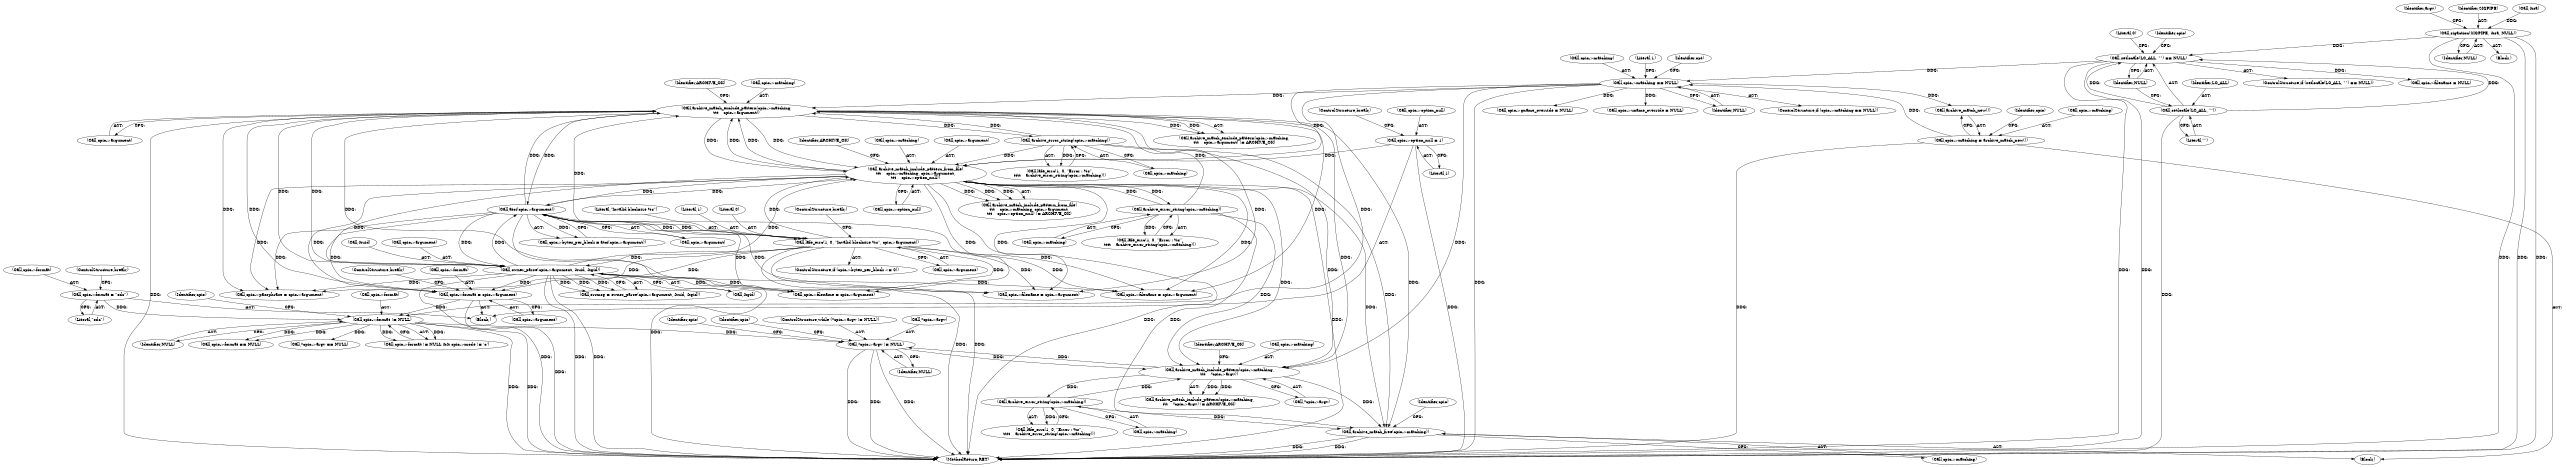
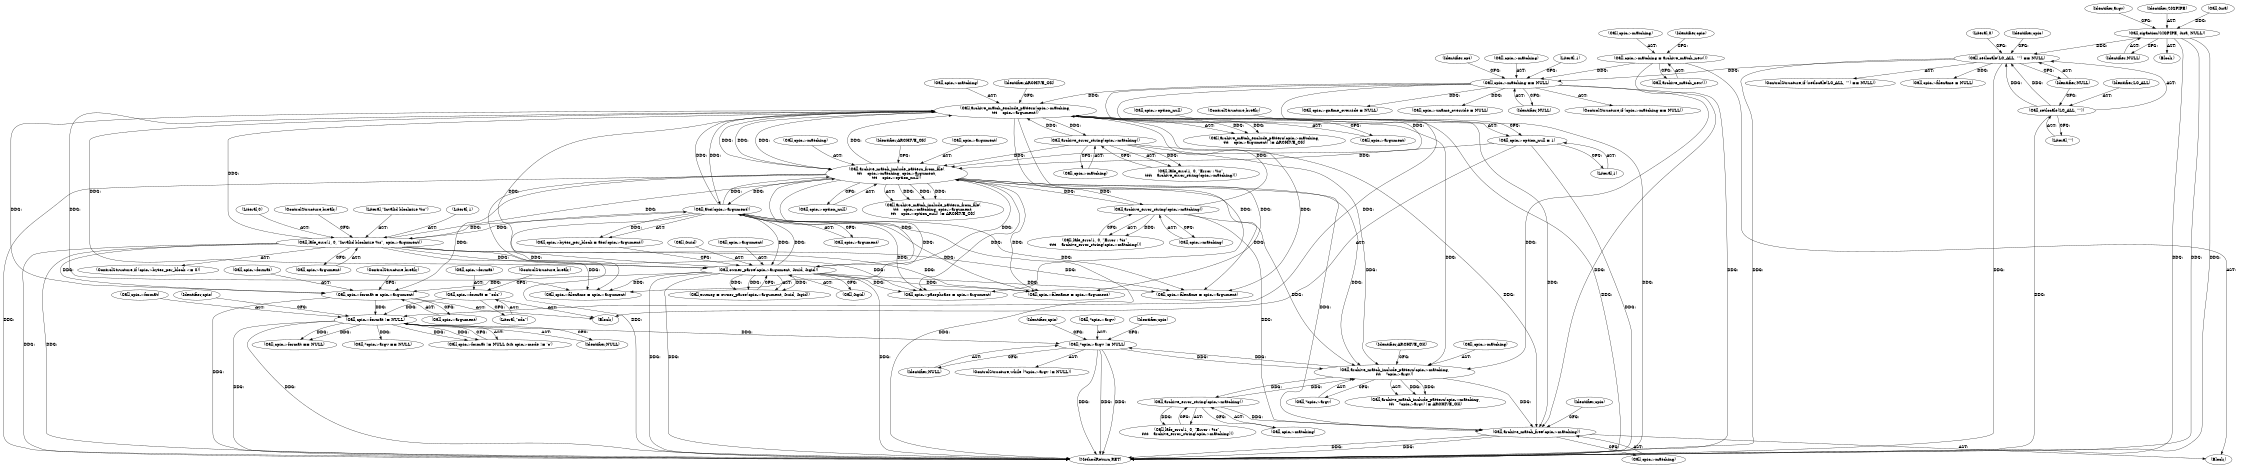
(1821, 87) -> (1653, 188)
(568, 224) -> (678, 256)
(348, 233) -> none
(852, 332) -> (1061, 358)
